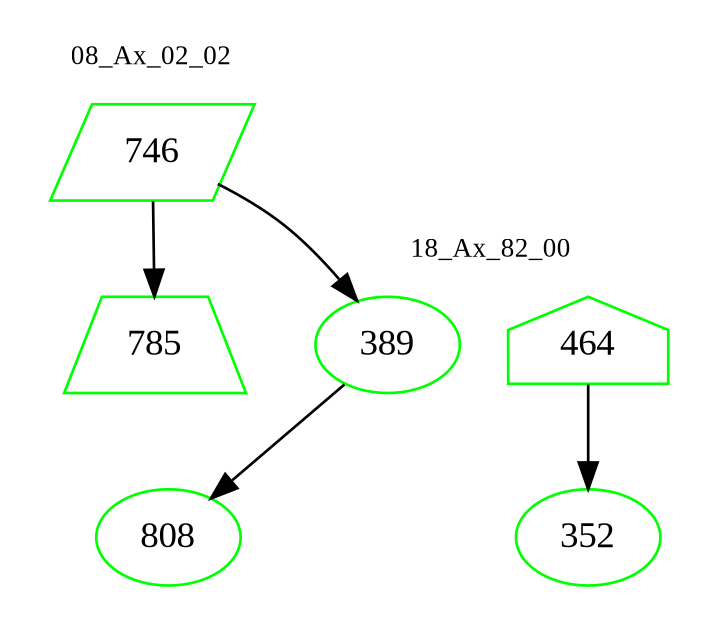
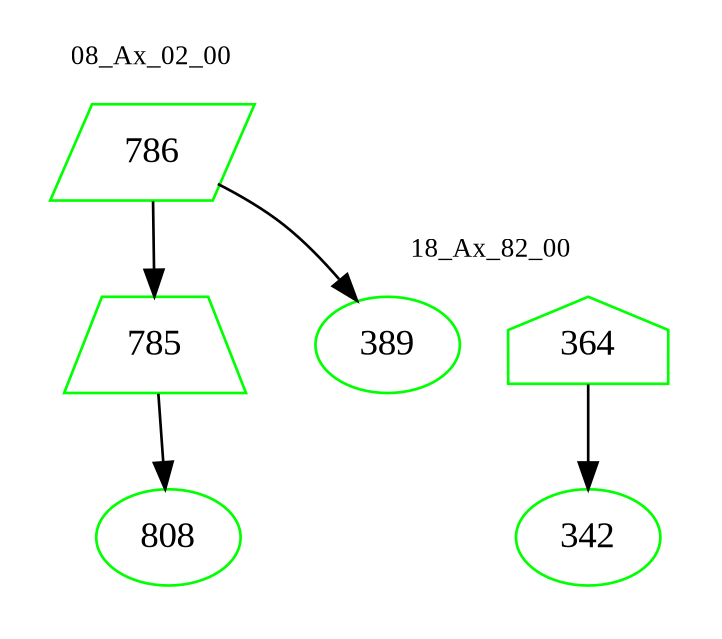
(152, 57) -> (152, 57)
(152, 152) -> (152, 152)
(588, 345) -> (588, 345)
(311, 413) -> (161, 428)
(588, 537) -> (588, 537)
